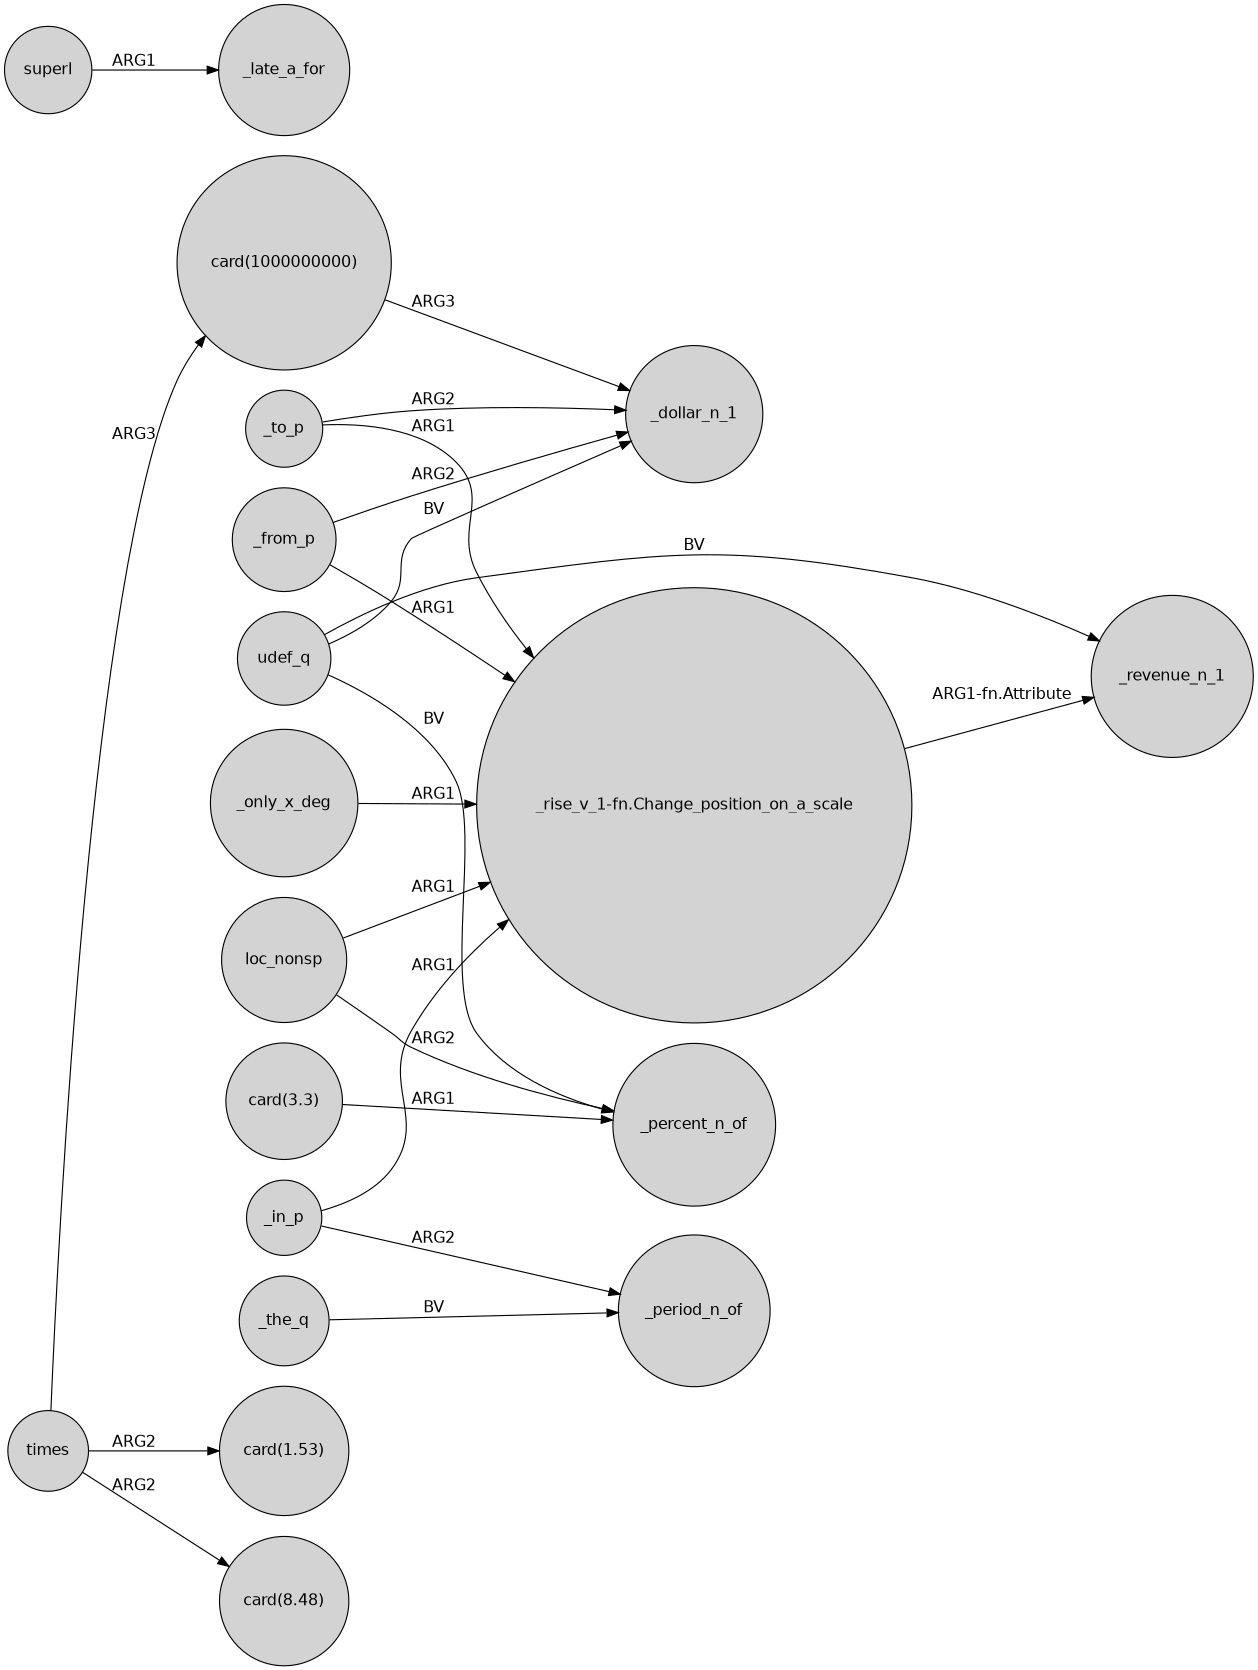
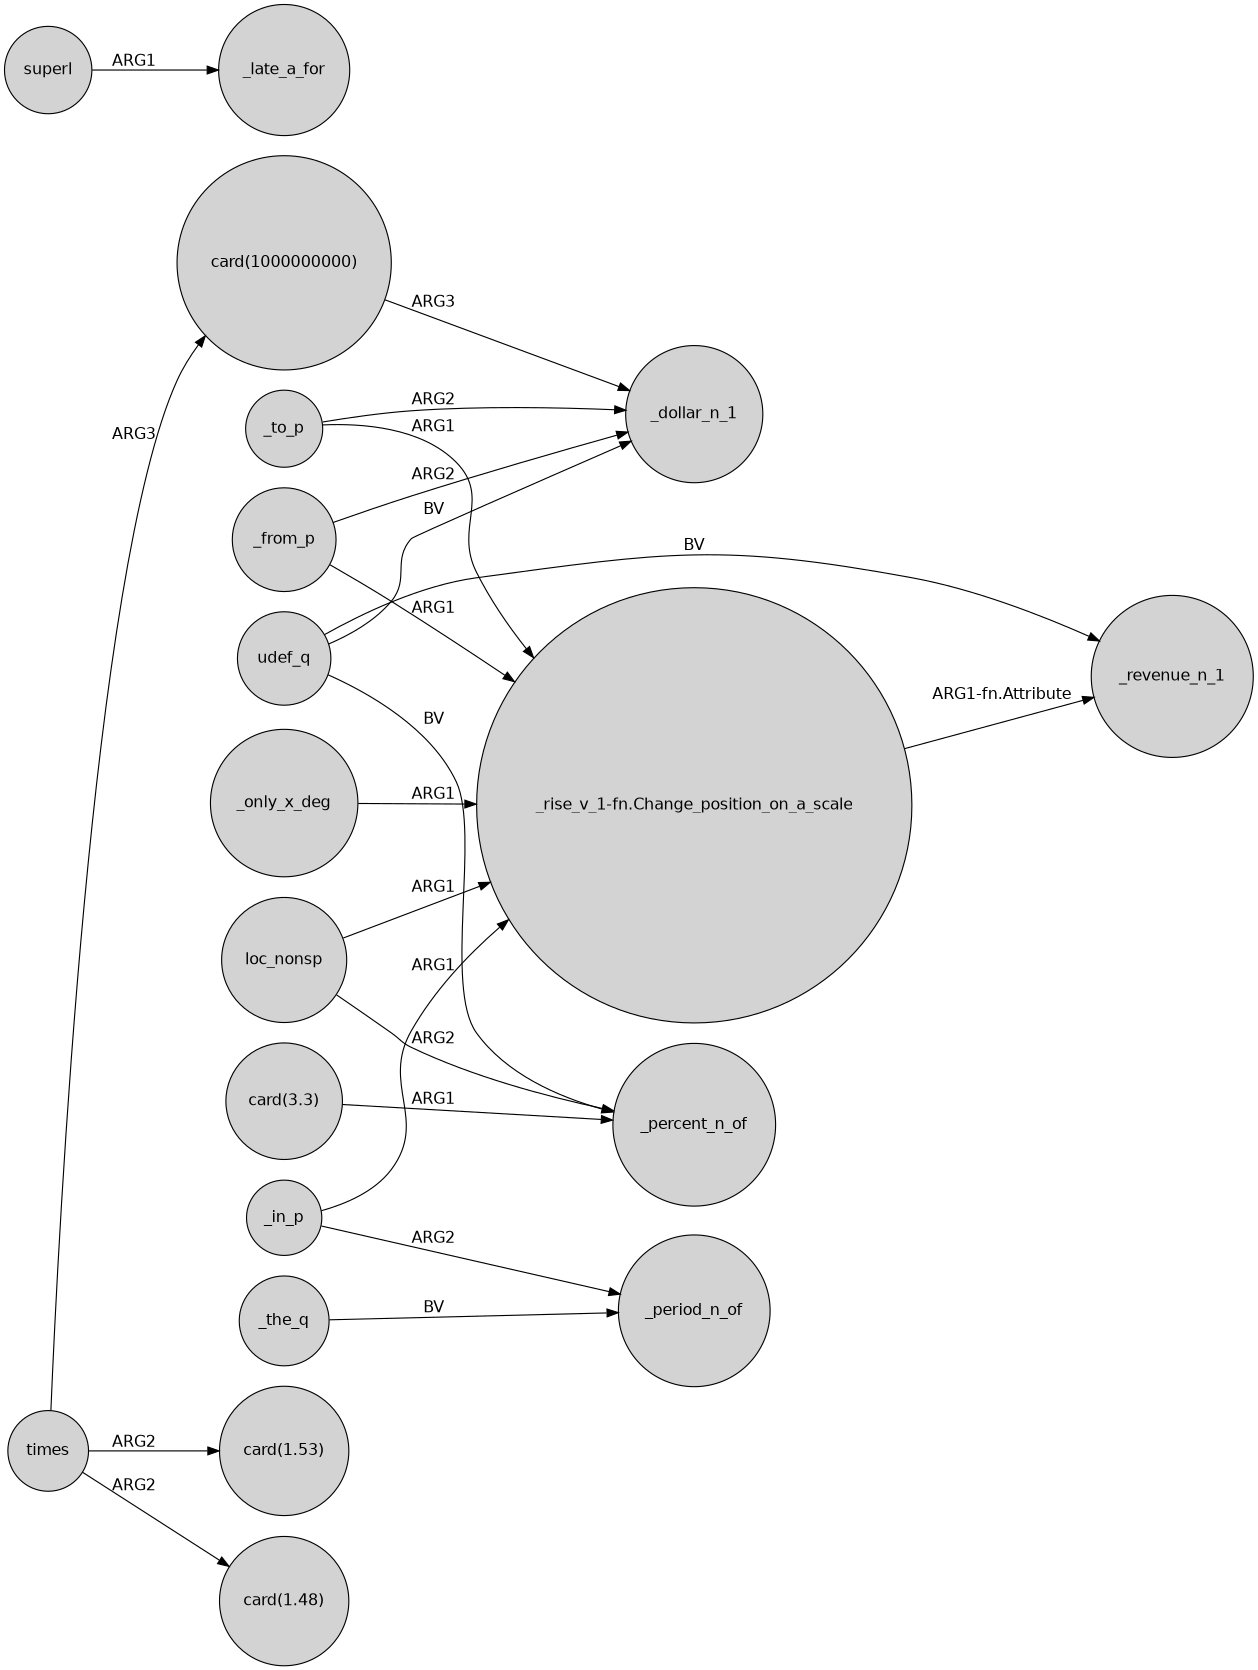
(284, 1601) -> (284, 1601)
